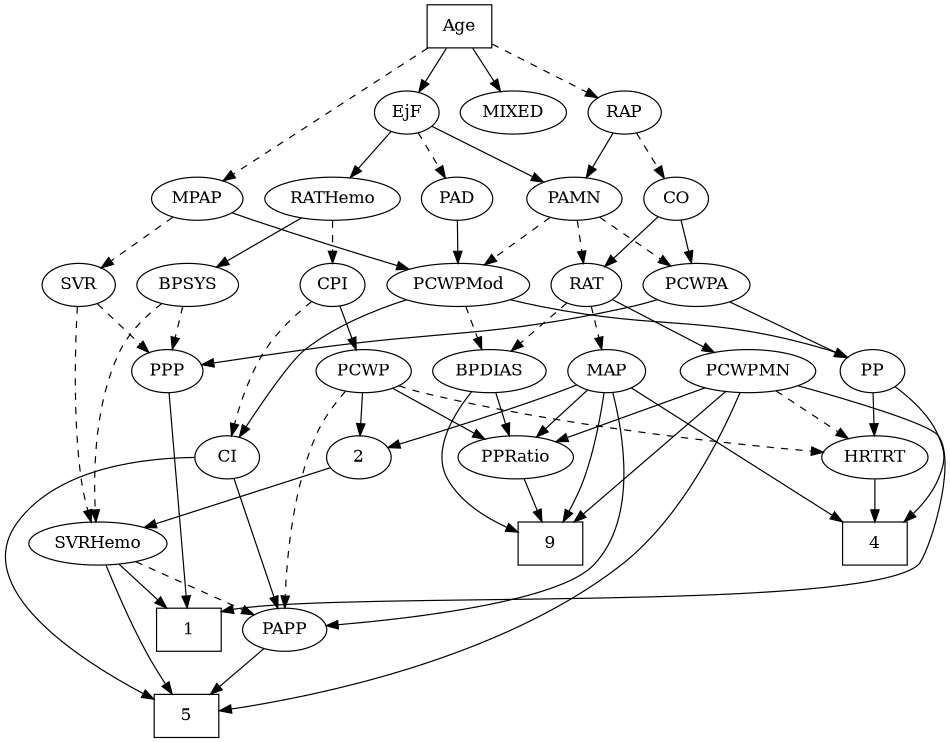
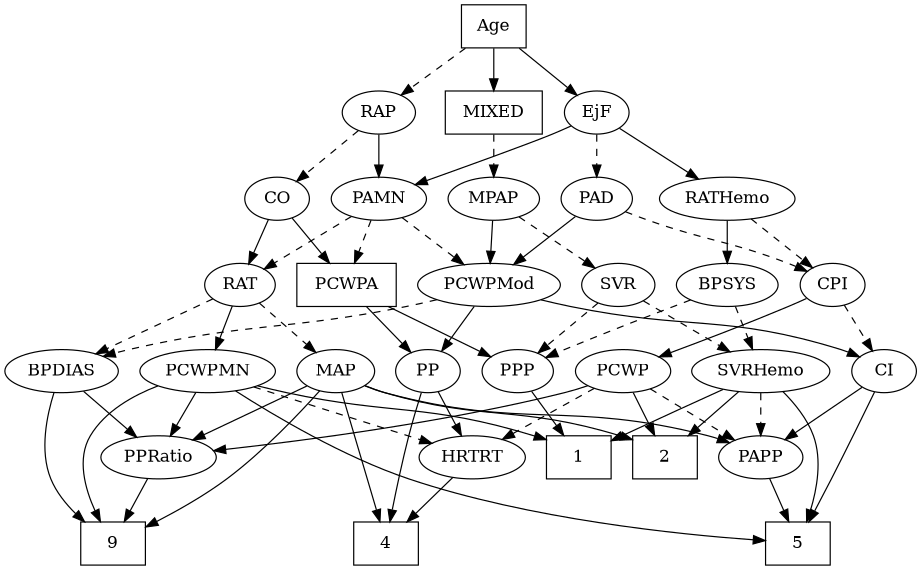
(331, 111) -> (494, 148)
(513, 113) -> (494, 113)
none -> (711, 239)
(697, 285) -> (347, 285)
(359, 457) -> (665, 457)
(247, 494) -> (718, 410)
